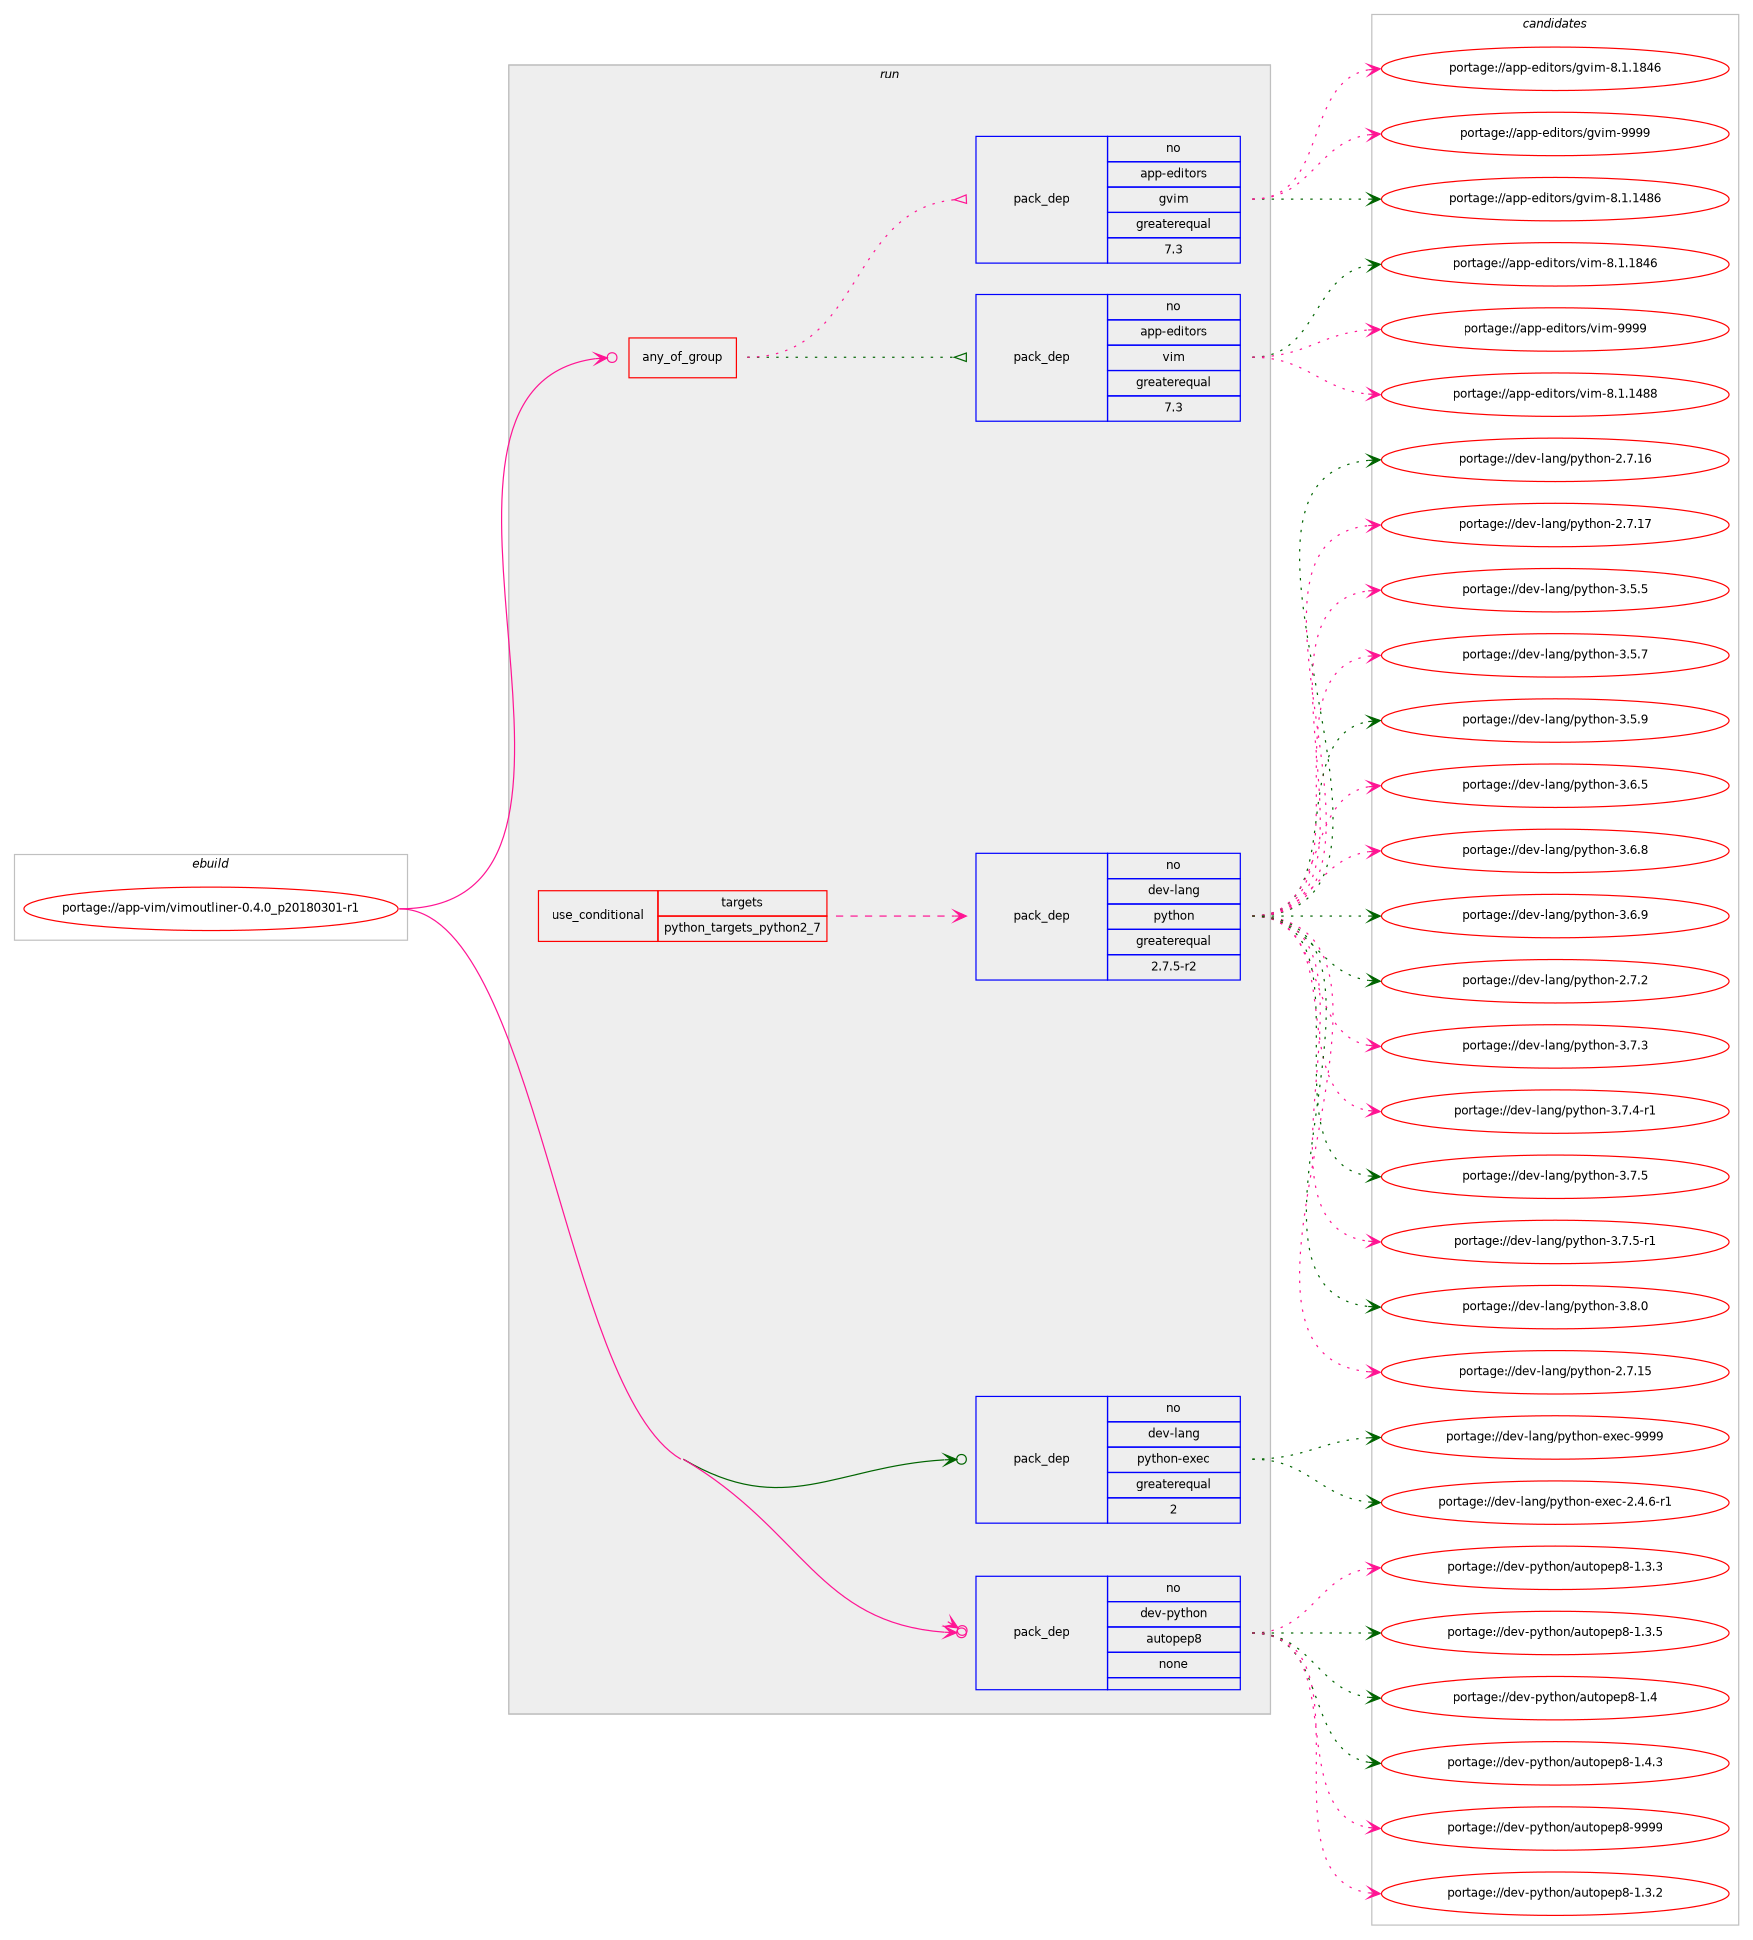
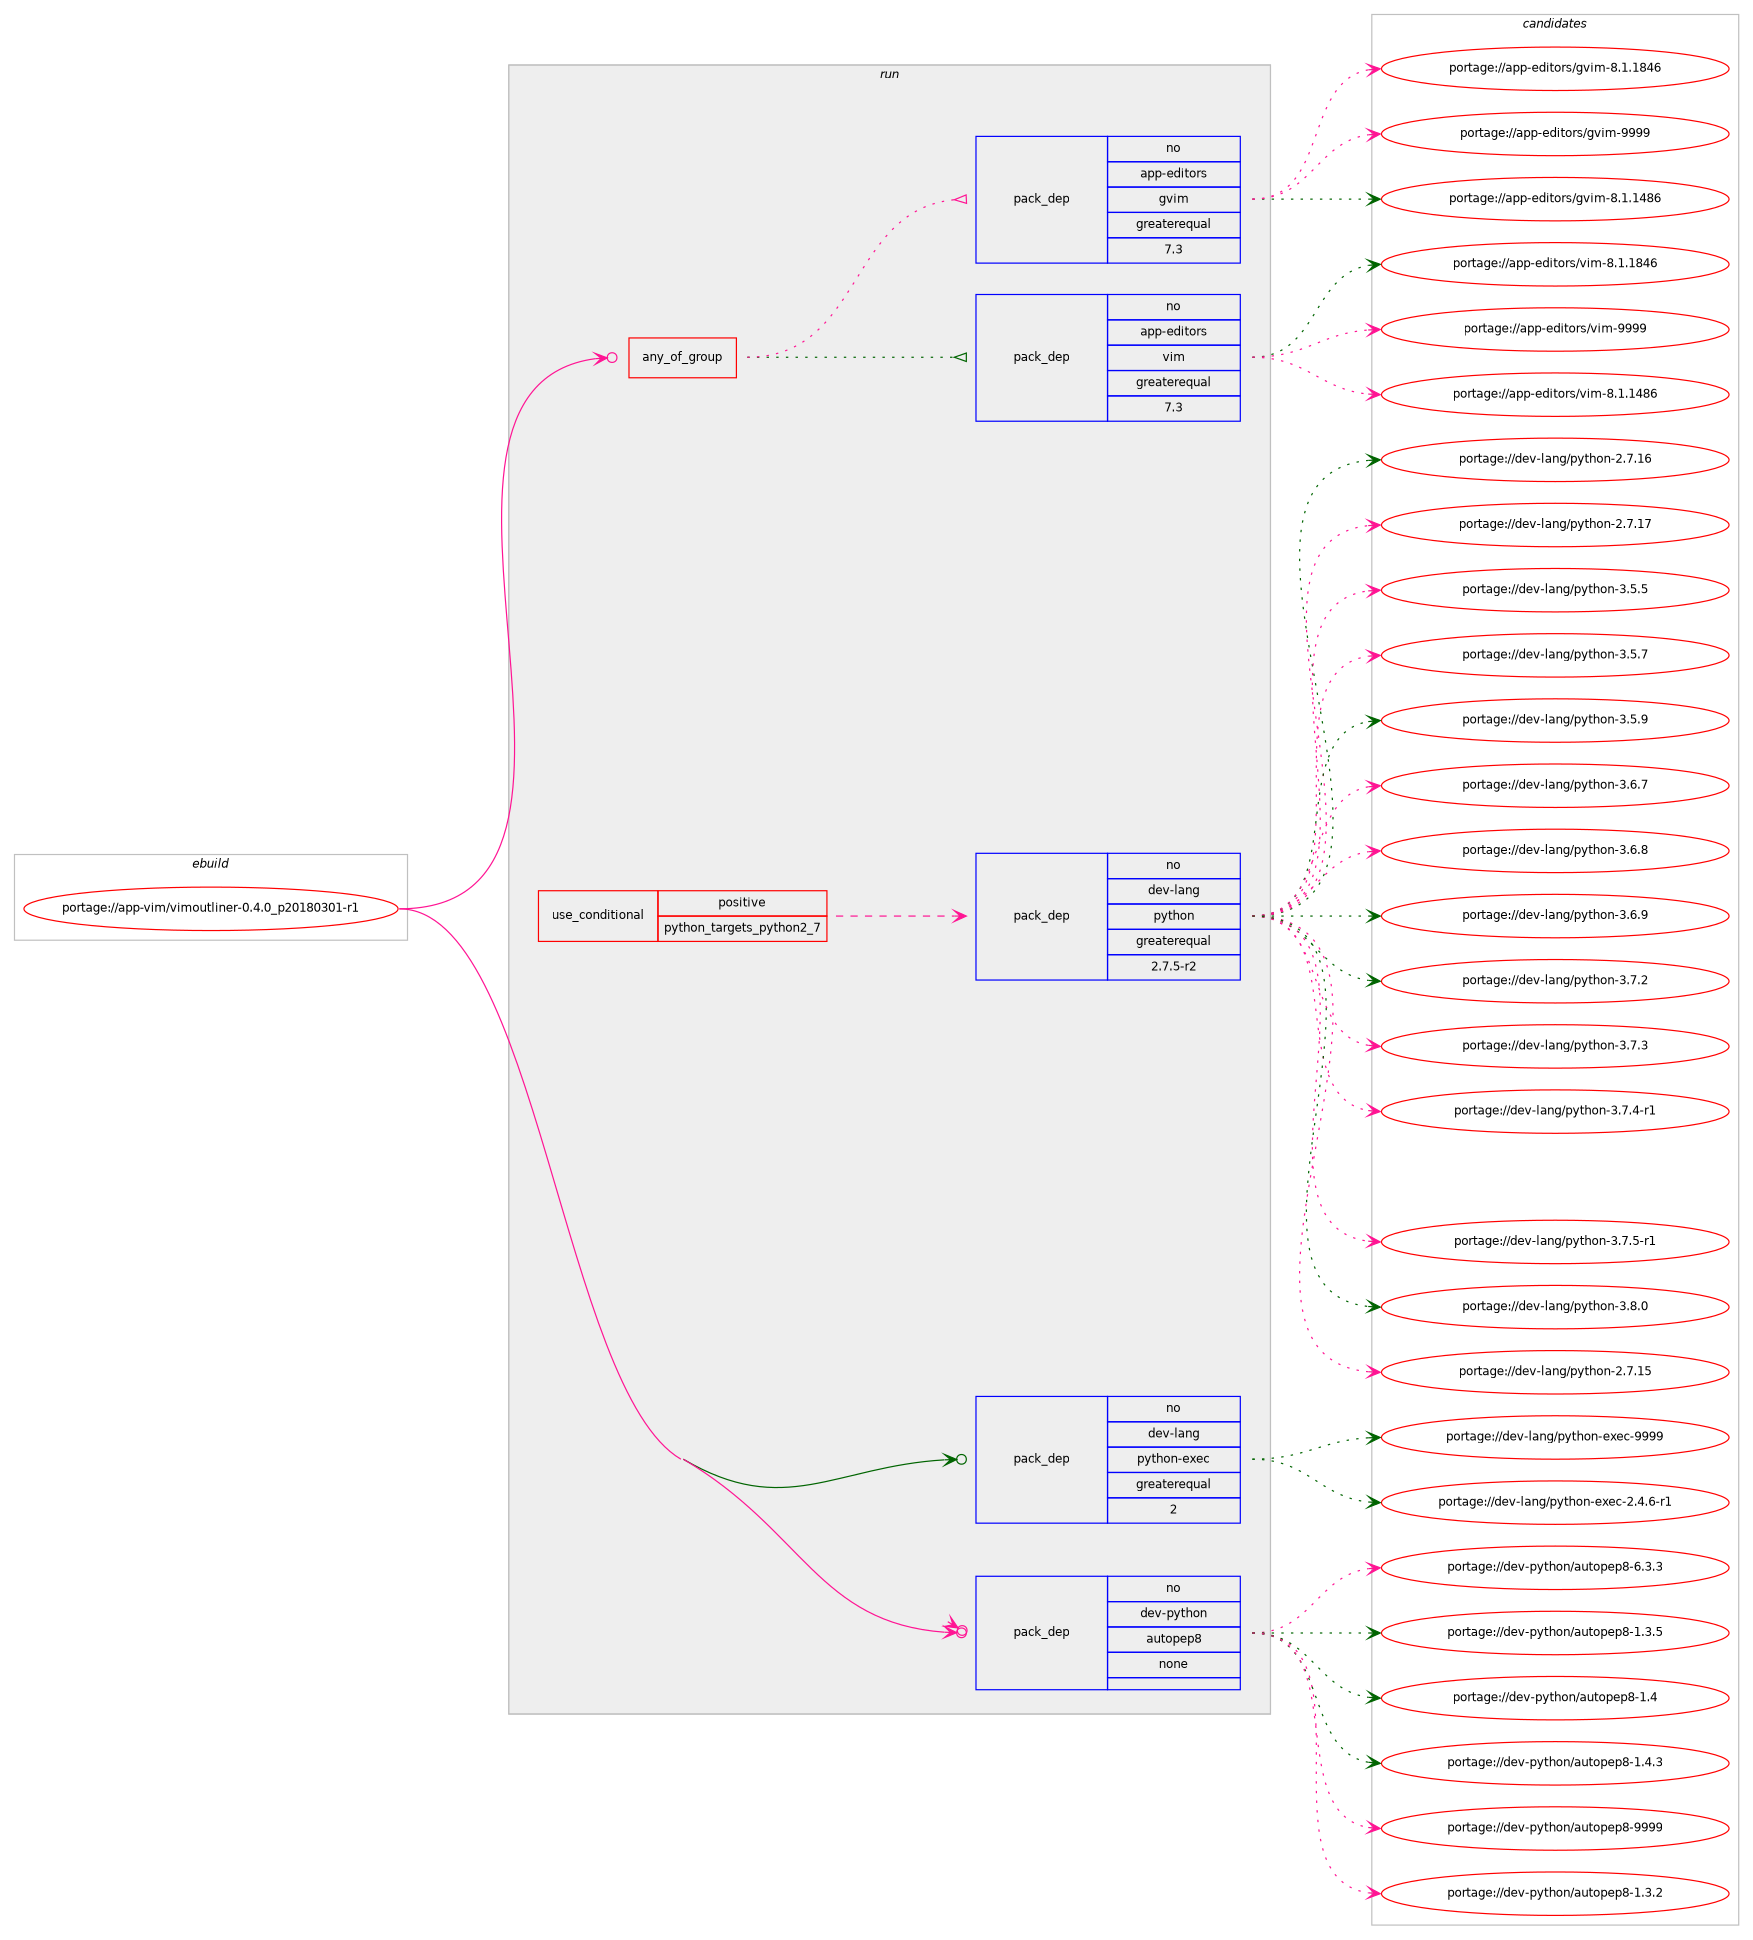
(1555, 395) -> (1555, 395)
(1555, 786) -> (1555, 786)
(742, 903) -> (742, 903)
(1555, 981) -> (1555, 981)
(1555, 1177) -> none
(1555, 1568) -> (1555, 1568)
